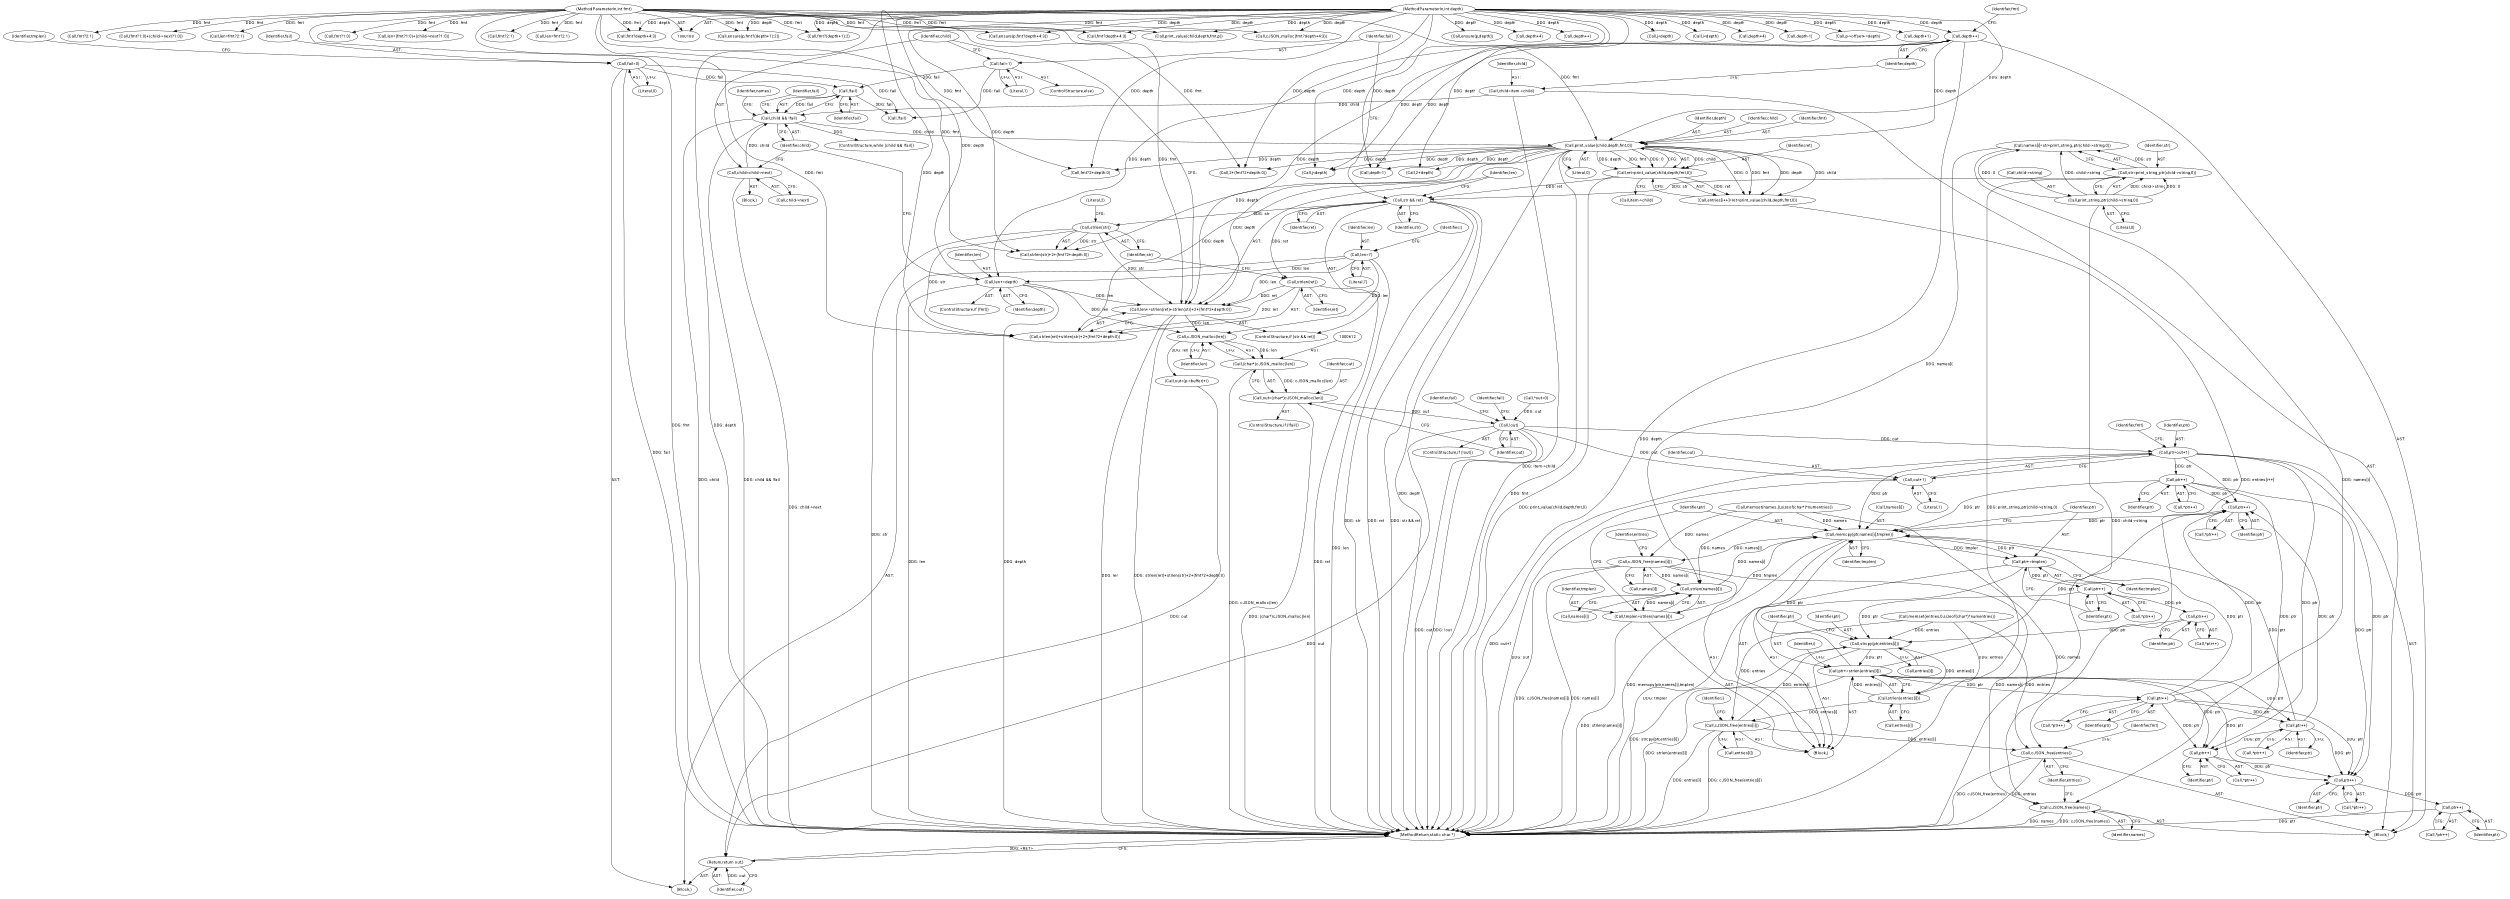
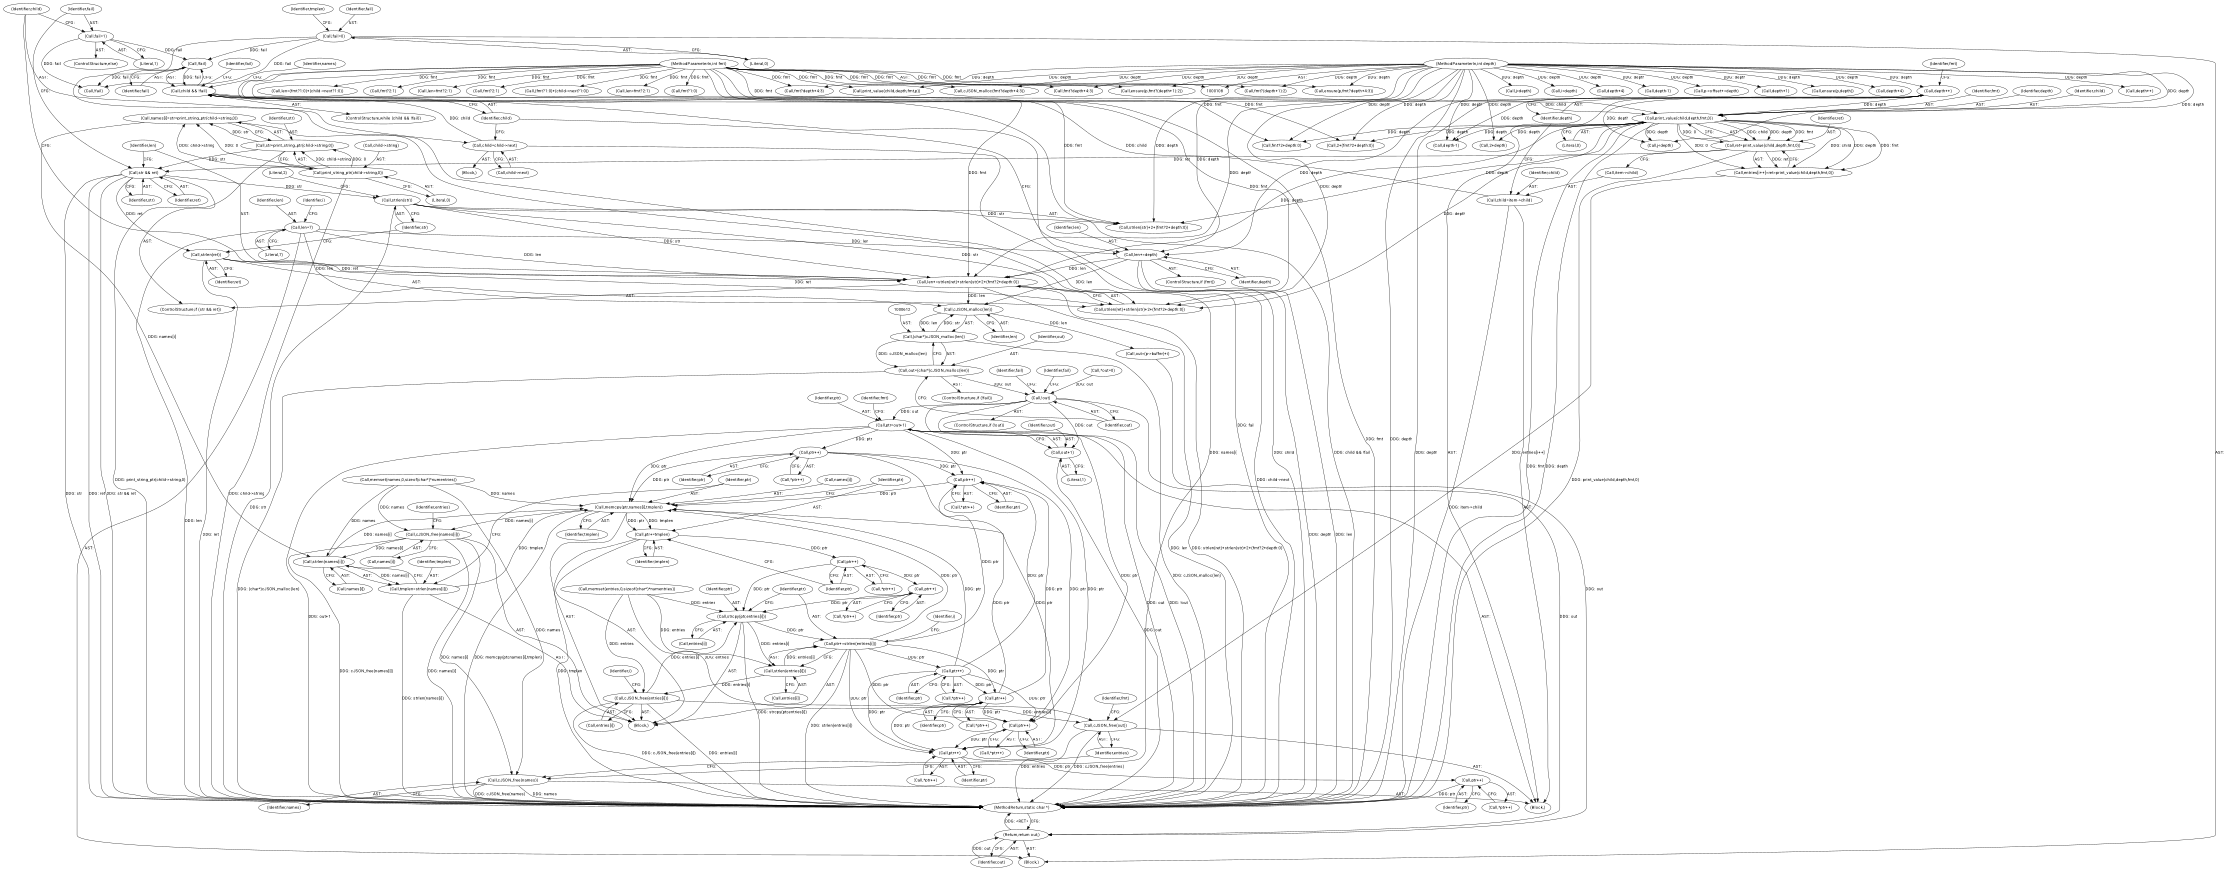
(839, 132) -> (297, 105)
none -> (1564, 185)
(1231, 350) -> (952, 323)
(2047, 753) -> (1105, 726)
